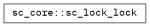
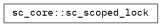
(75, 13) -> (81, 13)
